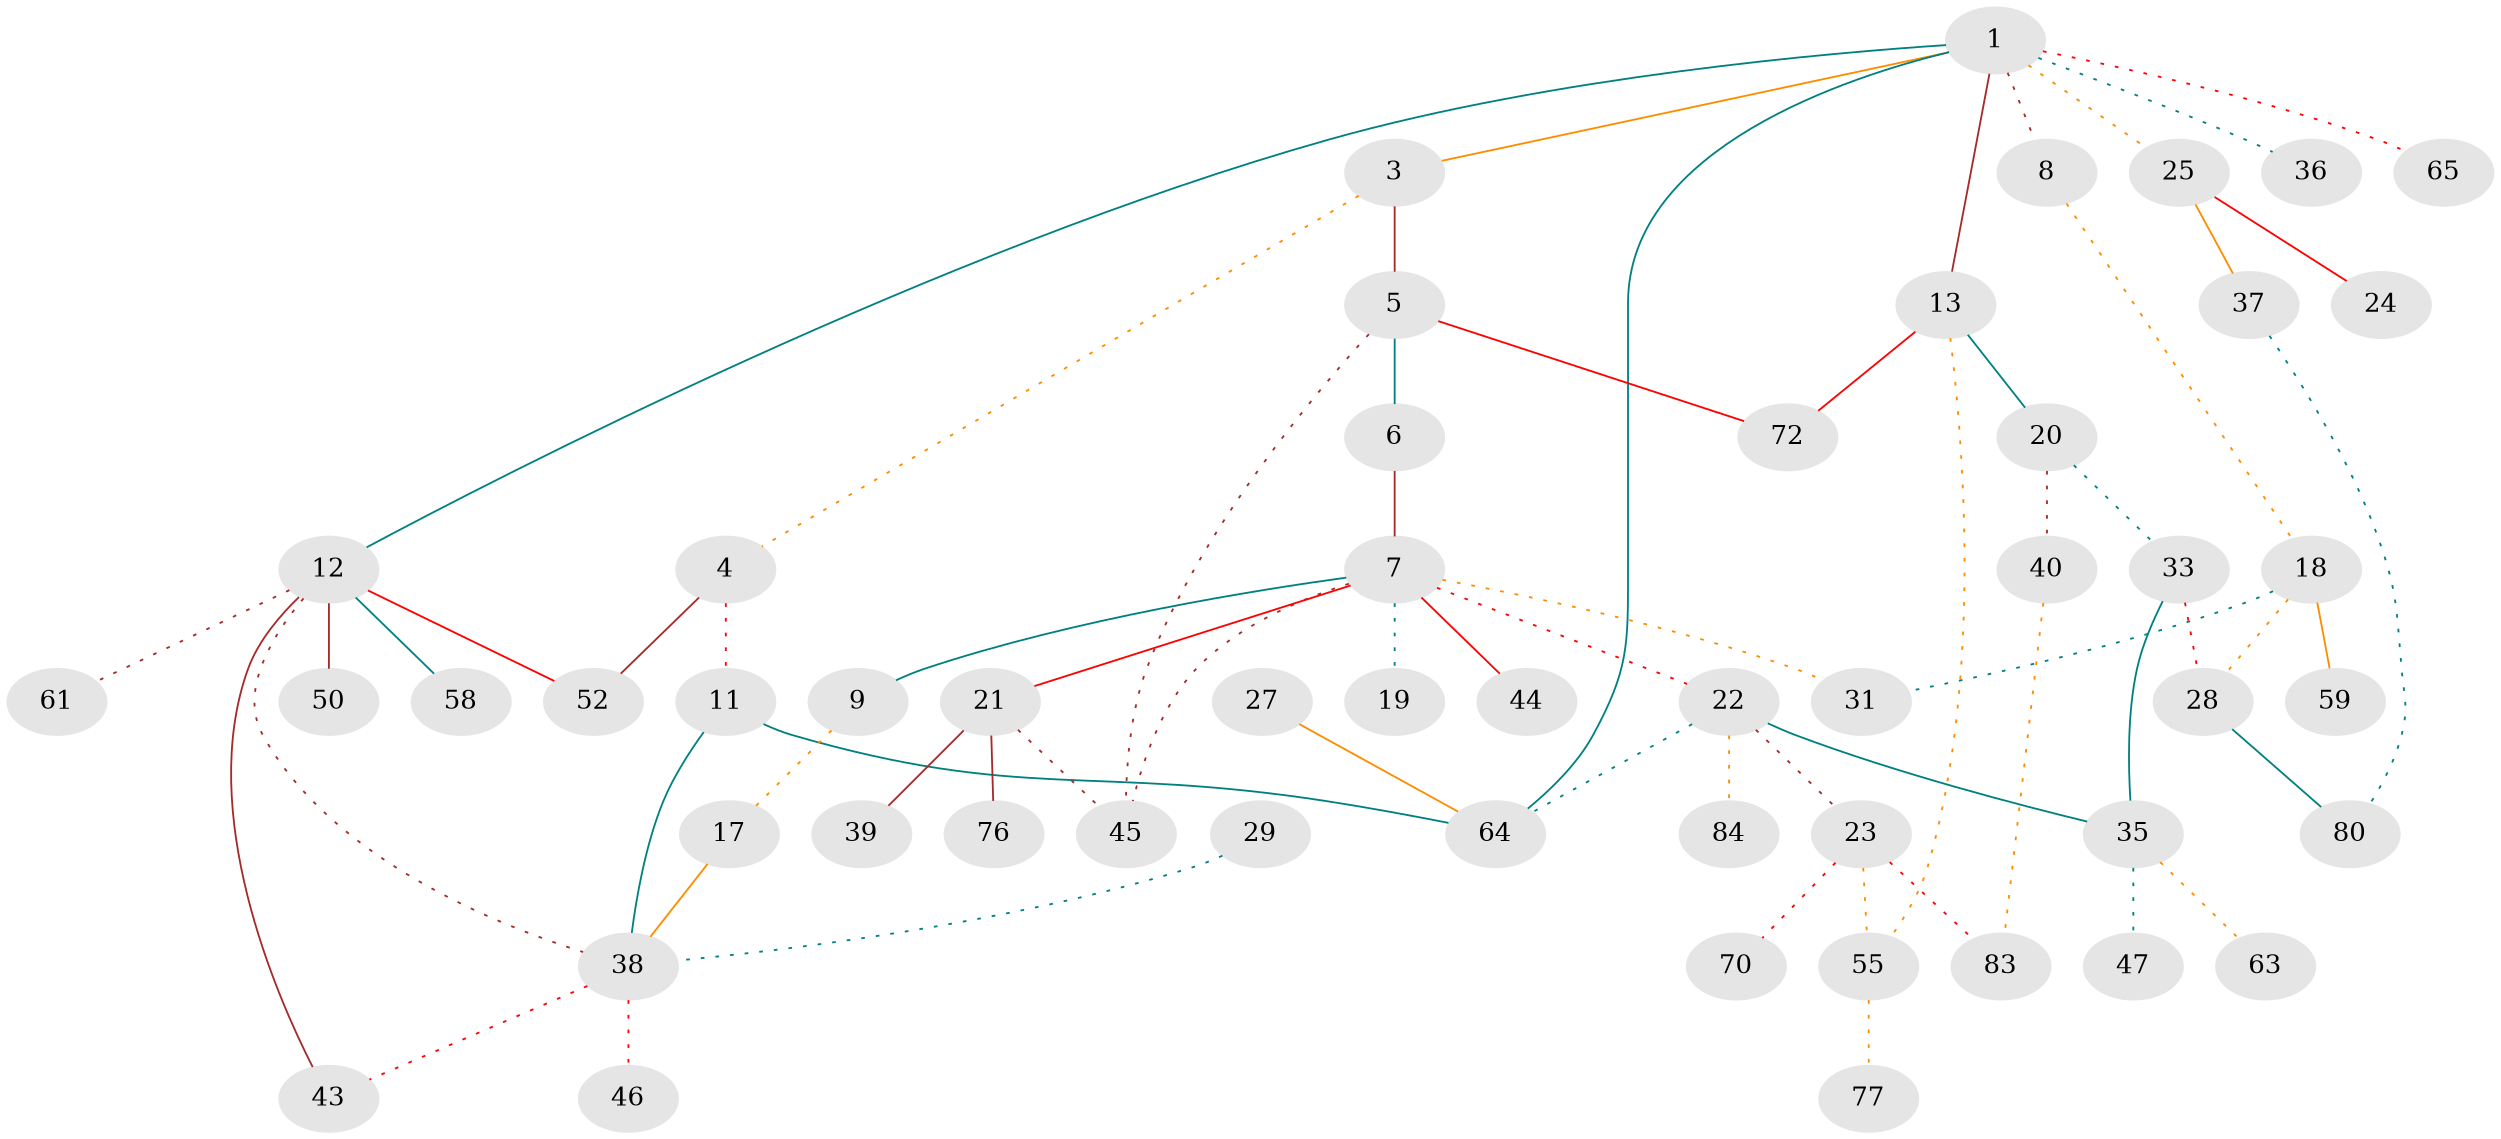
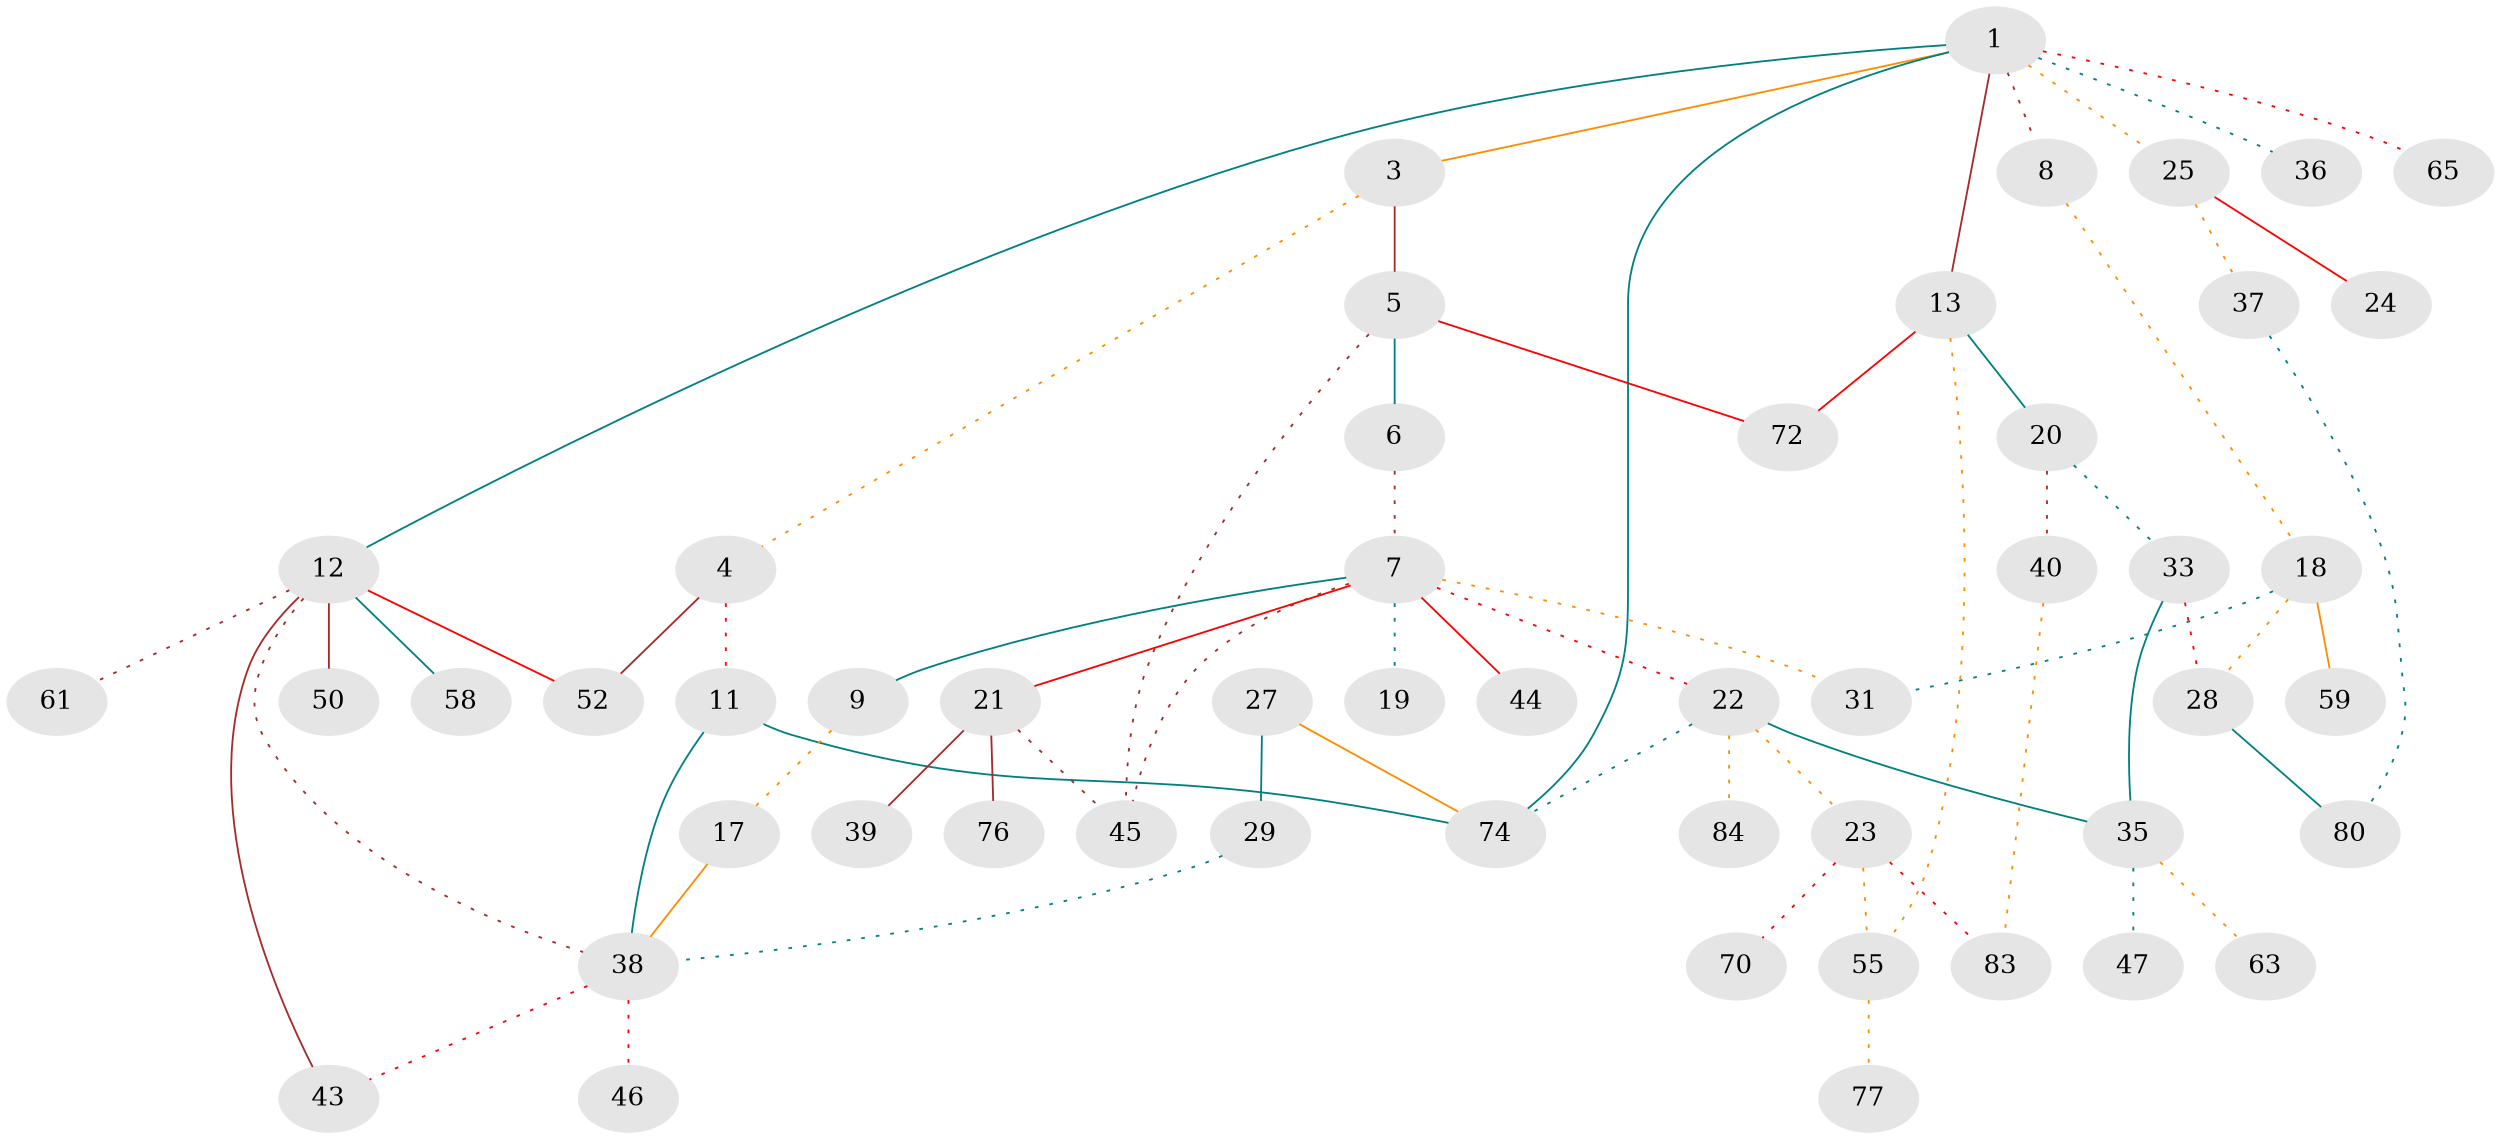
(2214, 239) -> (2214, 239)
(1395, 504) -> (1395, 504)
none -> (1261, 768)
(1795, 768) -> (1795, 768)
(1496, 834) -> (1496, 834)
